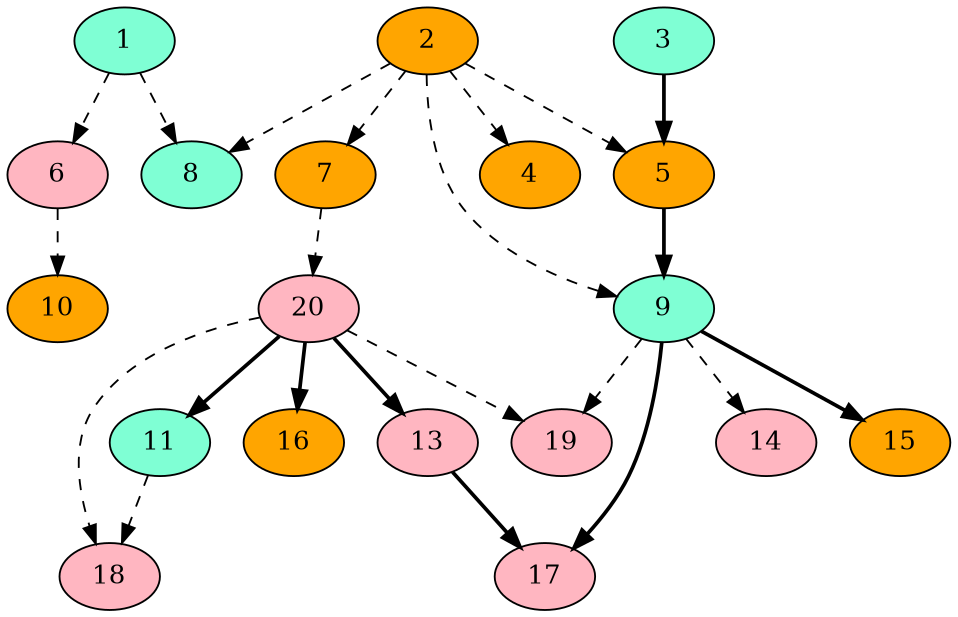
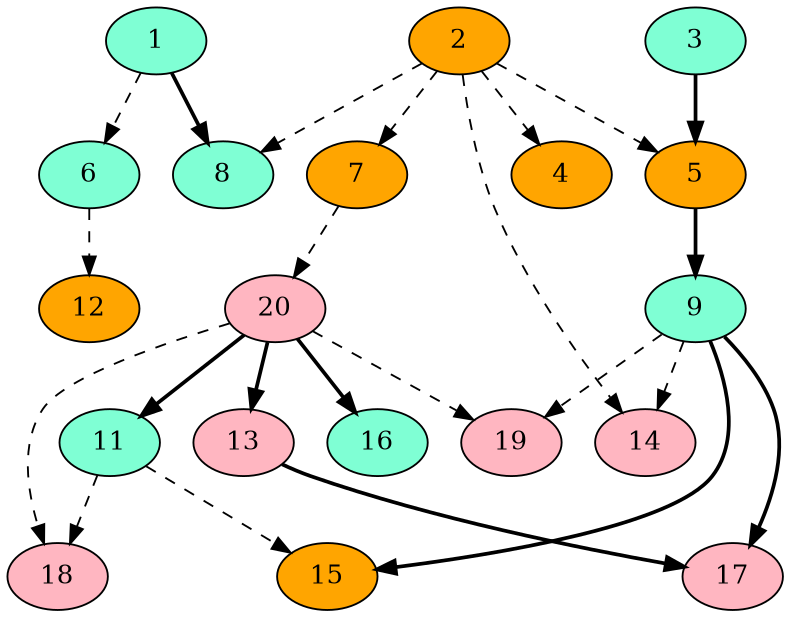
(154, 100) -> (185, 100)
(58, 175) -> (89, 175)
(470, 216) -> (513, 247)
(58, 309) -> (89, 309)
(294, 443) -> (378, 443)
none -> (210, 505)
